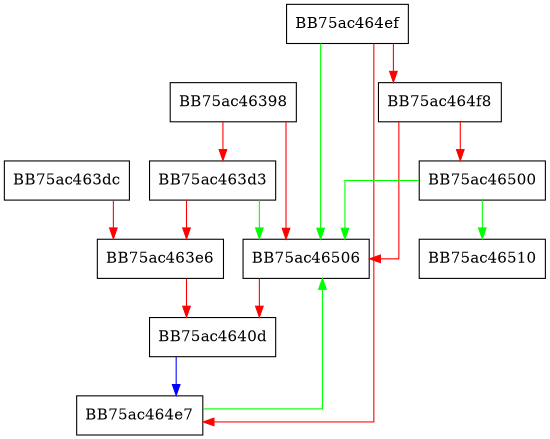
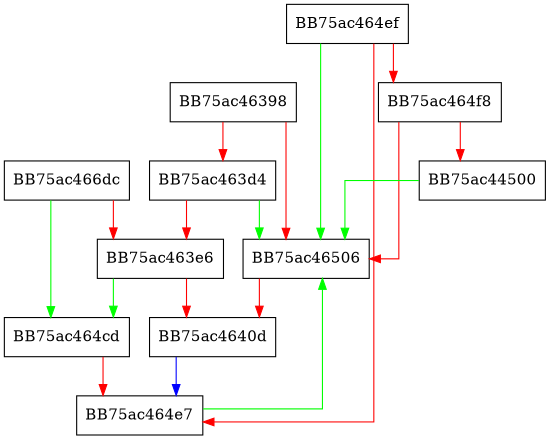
(67, 181) -> (67, 181)
(213, 181) -> (213, 181)
(482, 181) -> (482, 181)
(482, 259) -> none
none -> (67, 337)
